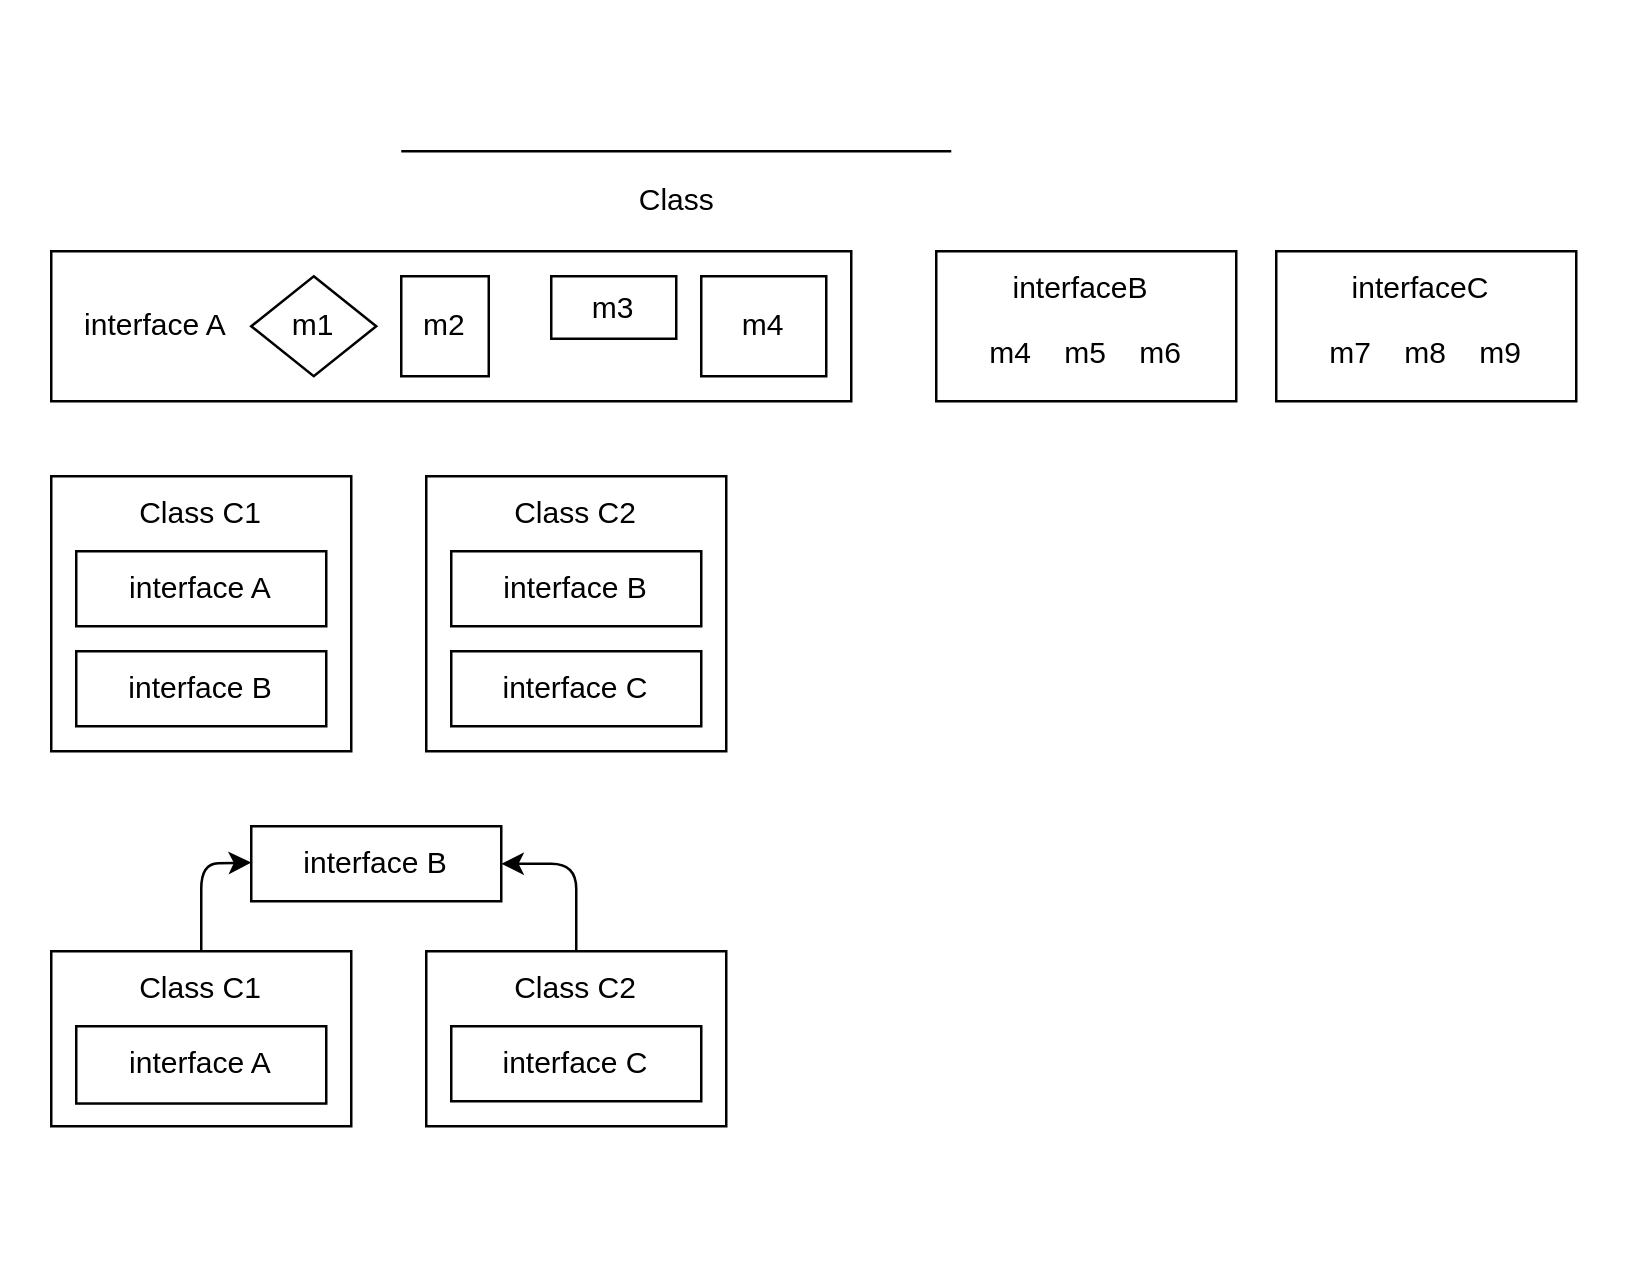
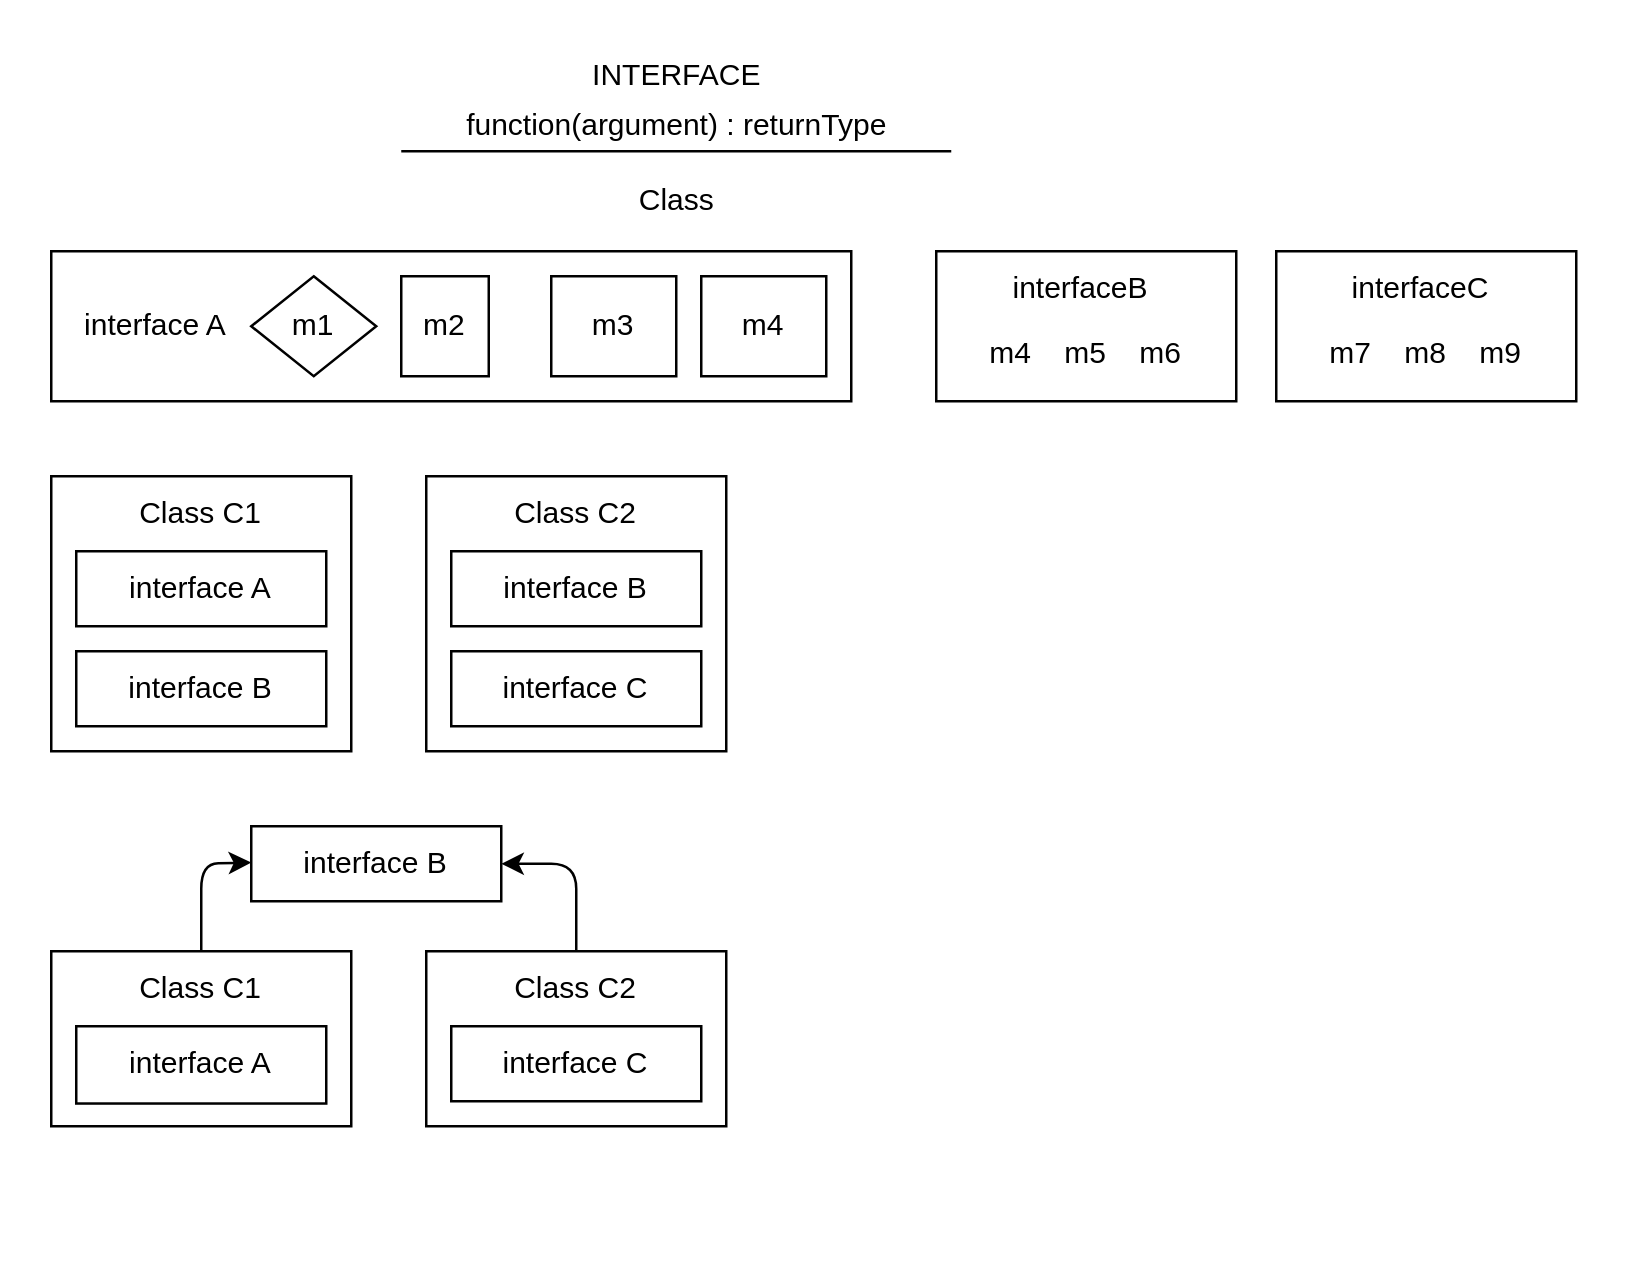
none -> (676, 76)
none -> (676, 126)
(614, 308) -> (614, 326)
